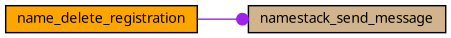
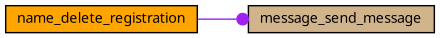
(347, 19) -> (341, 19)
